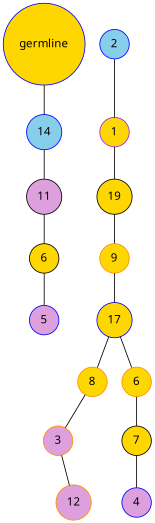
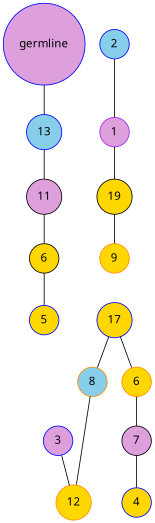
(44, 44) -> (44, 44)
(44, 132) -> (44, 132)
(115, 132) -> (115, 132)
(115, 288) -> none
(44, 320) -> (44, 320)
(92, 382) -> (92, 382)
(75, 411) -> (83, 441)
(58, 441) -> (58, 441)
(137, 441) -> (137, 441)
(74, 503) -> (74, 503)
(137, 503) -> (137, 503)
